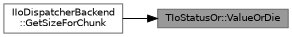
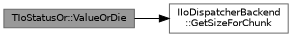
(135, 18) -> (147, 18)
